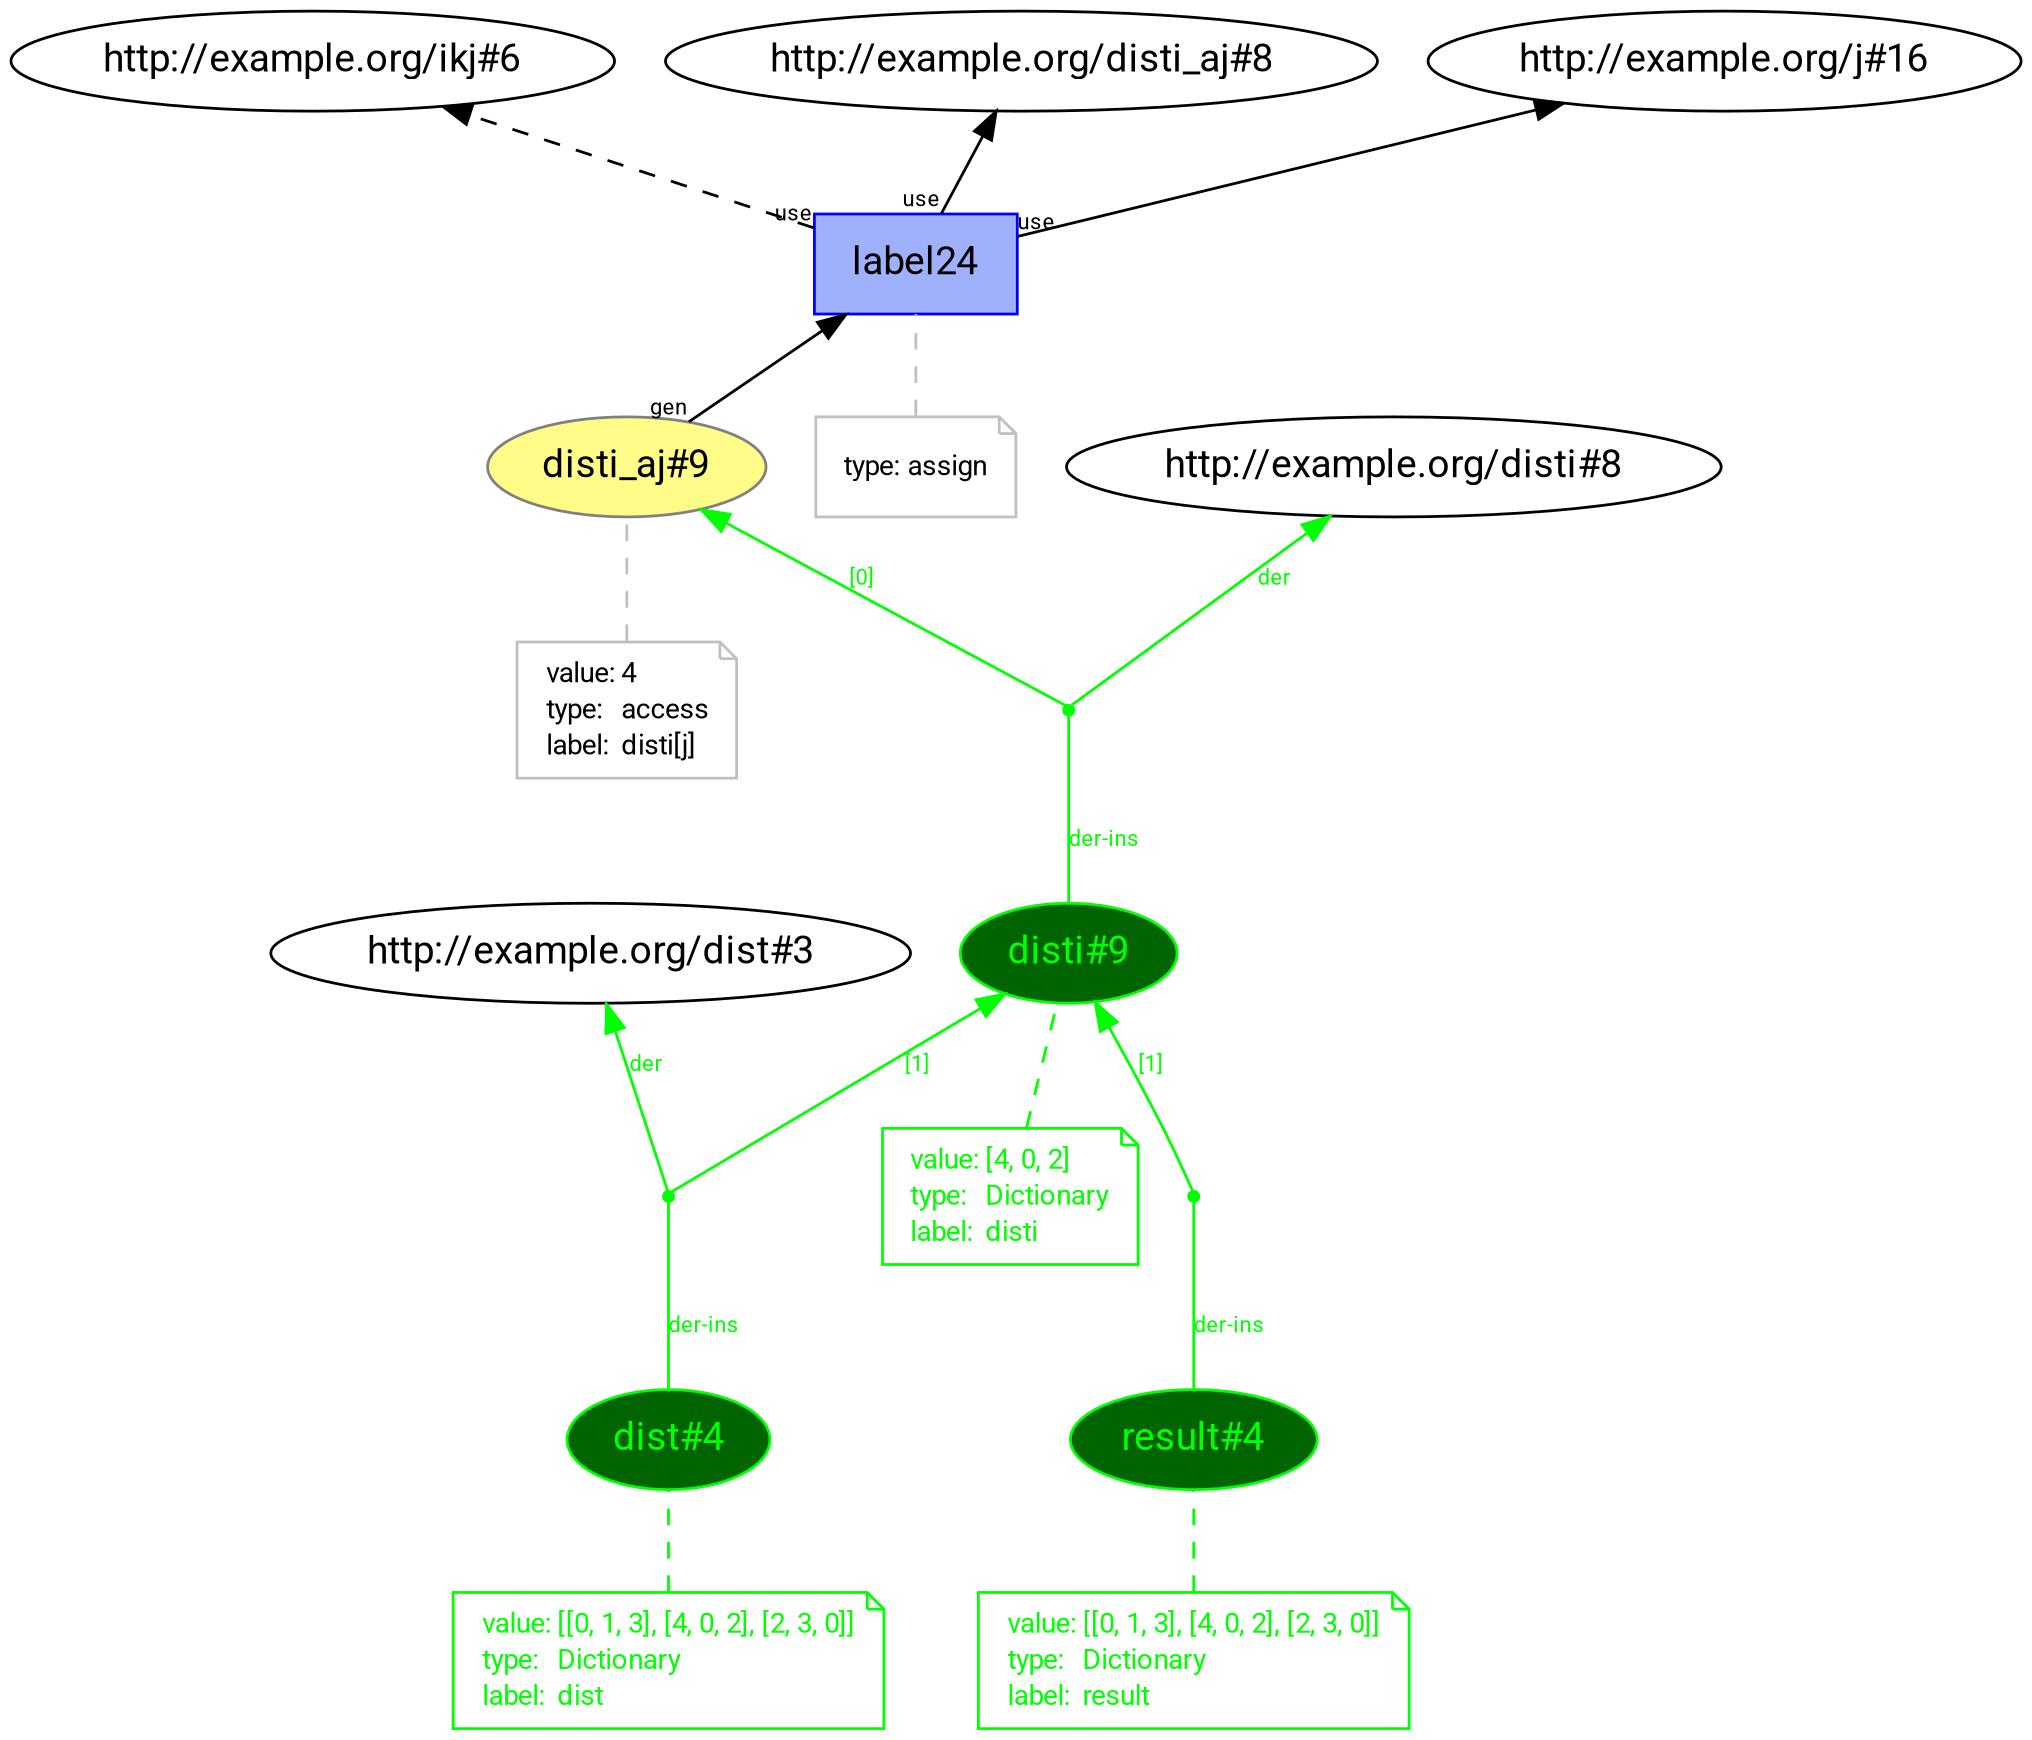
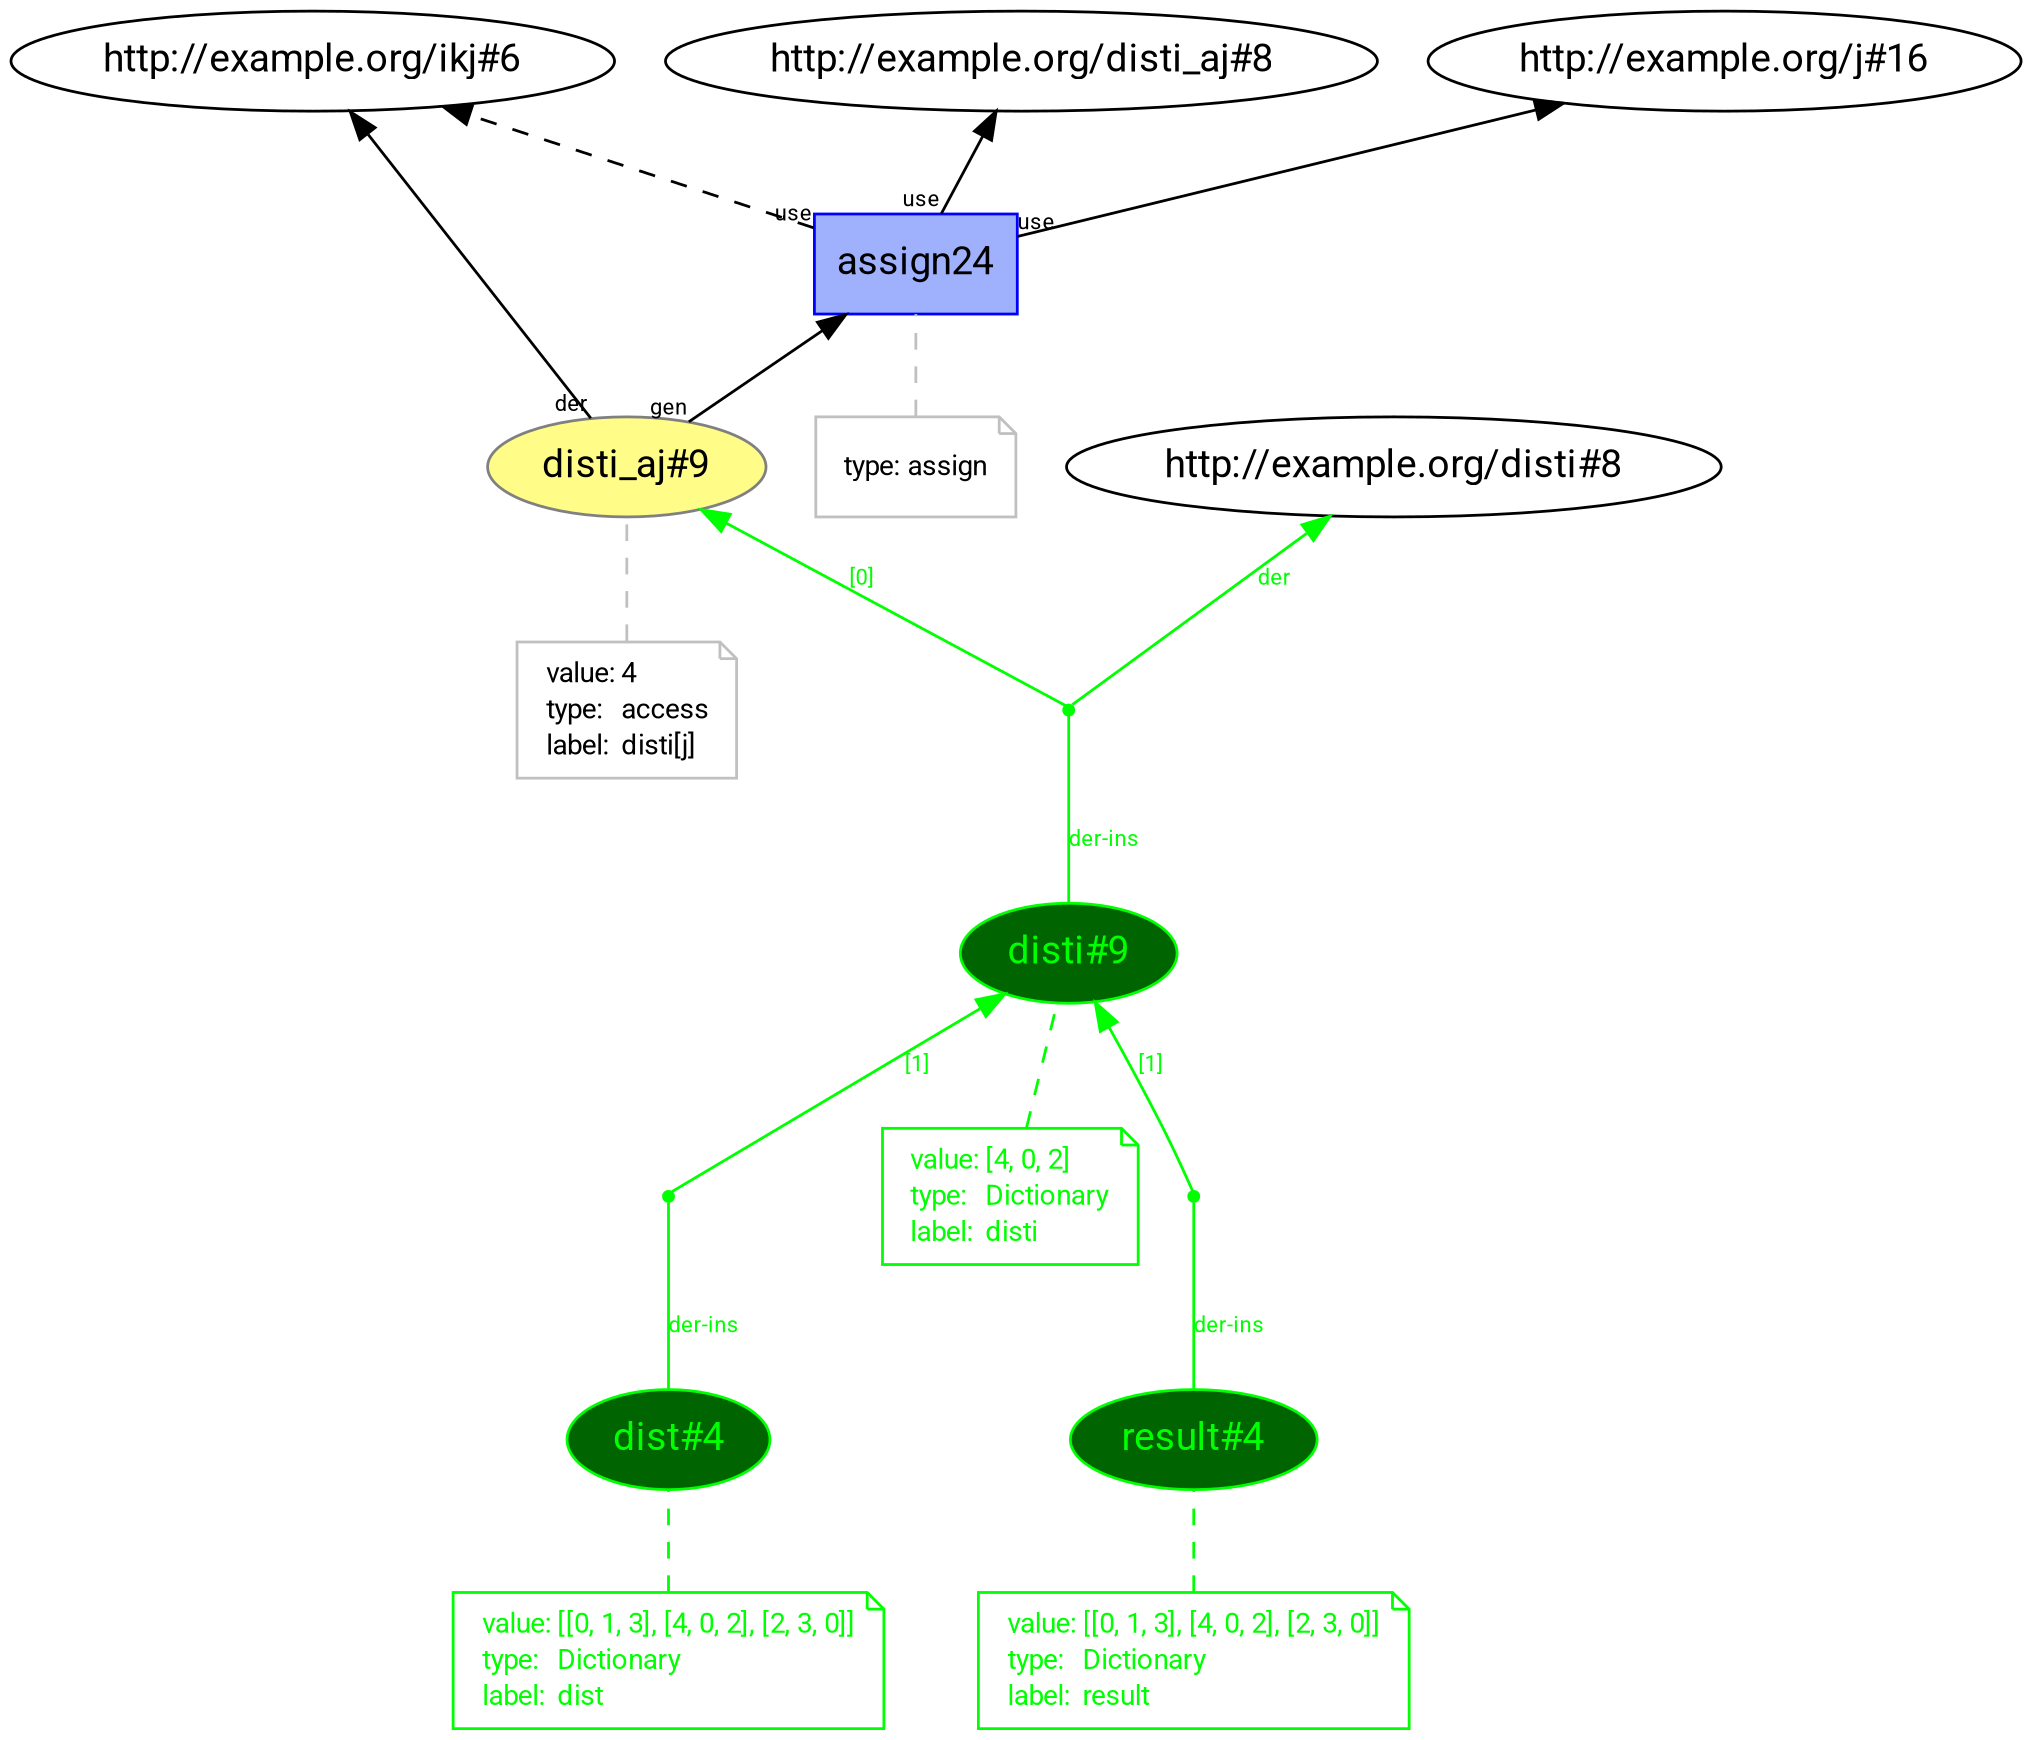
(916, 264) -> (916, 264)
none -> (479, 276)
(591, 953) -> none
